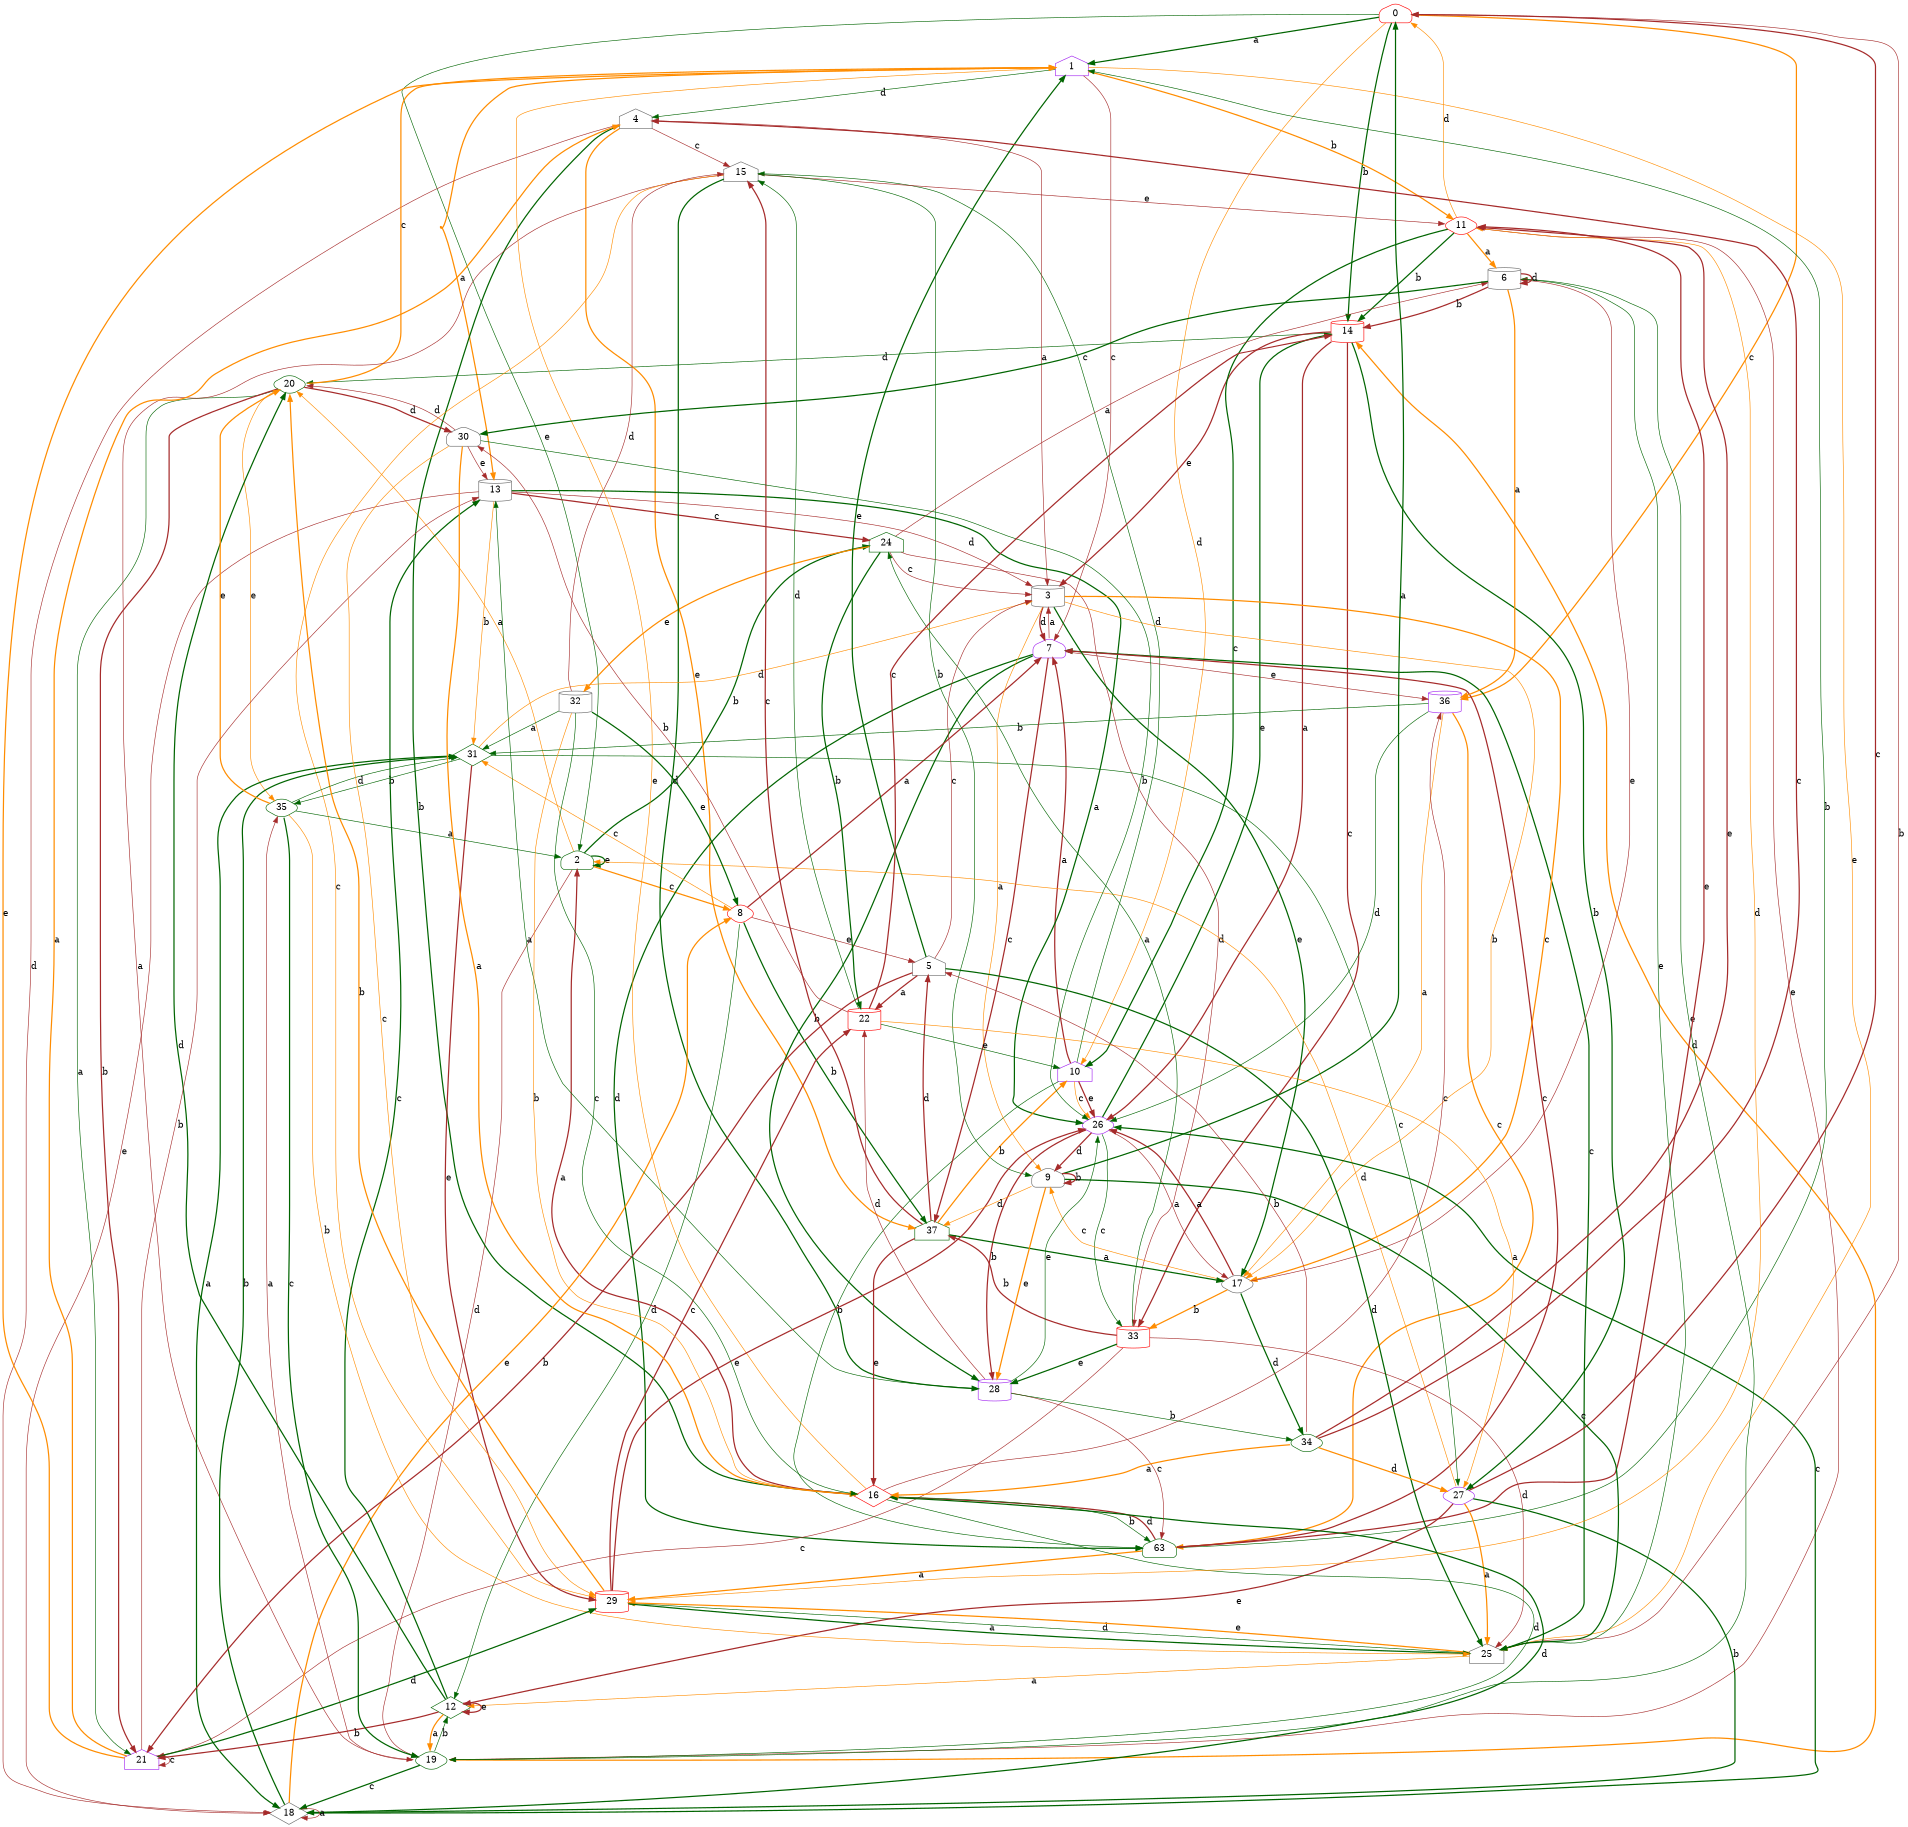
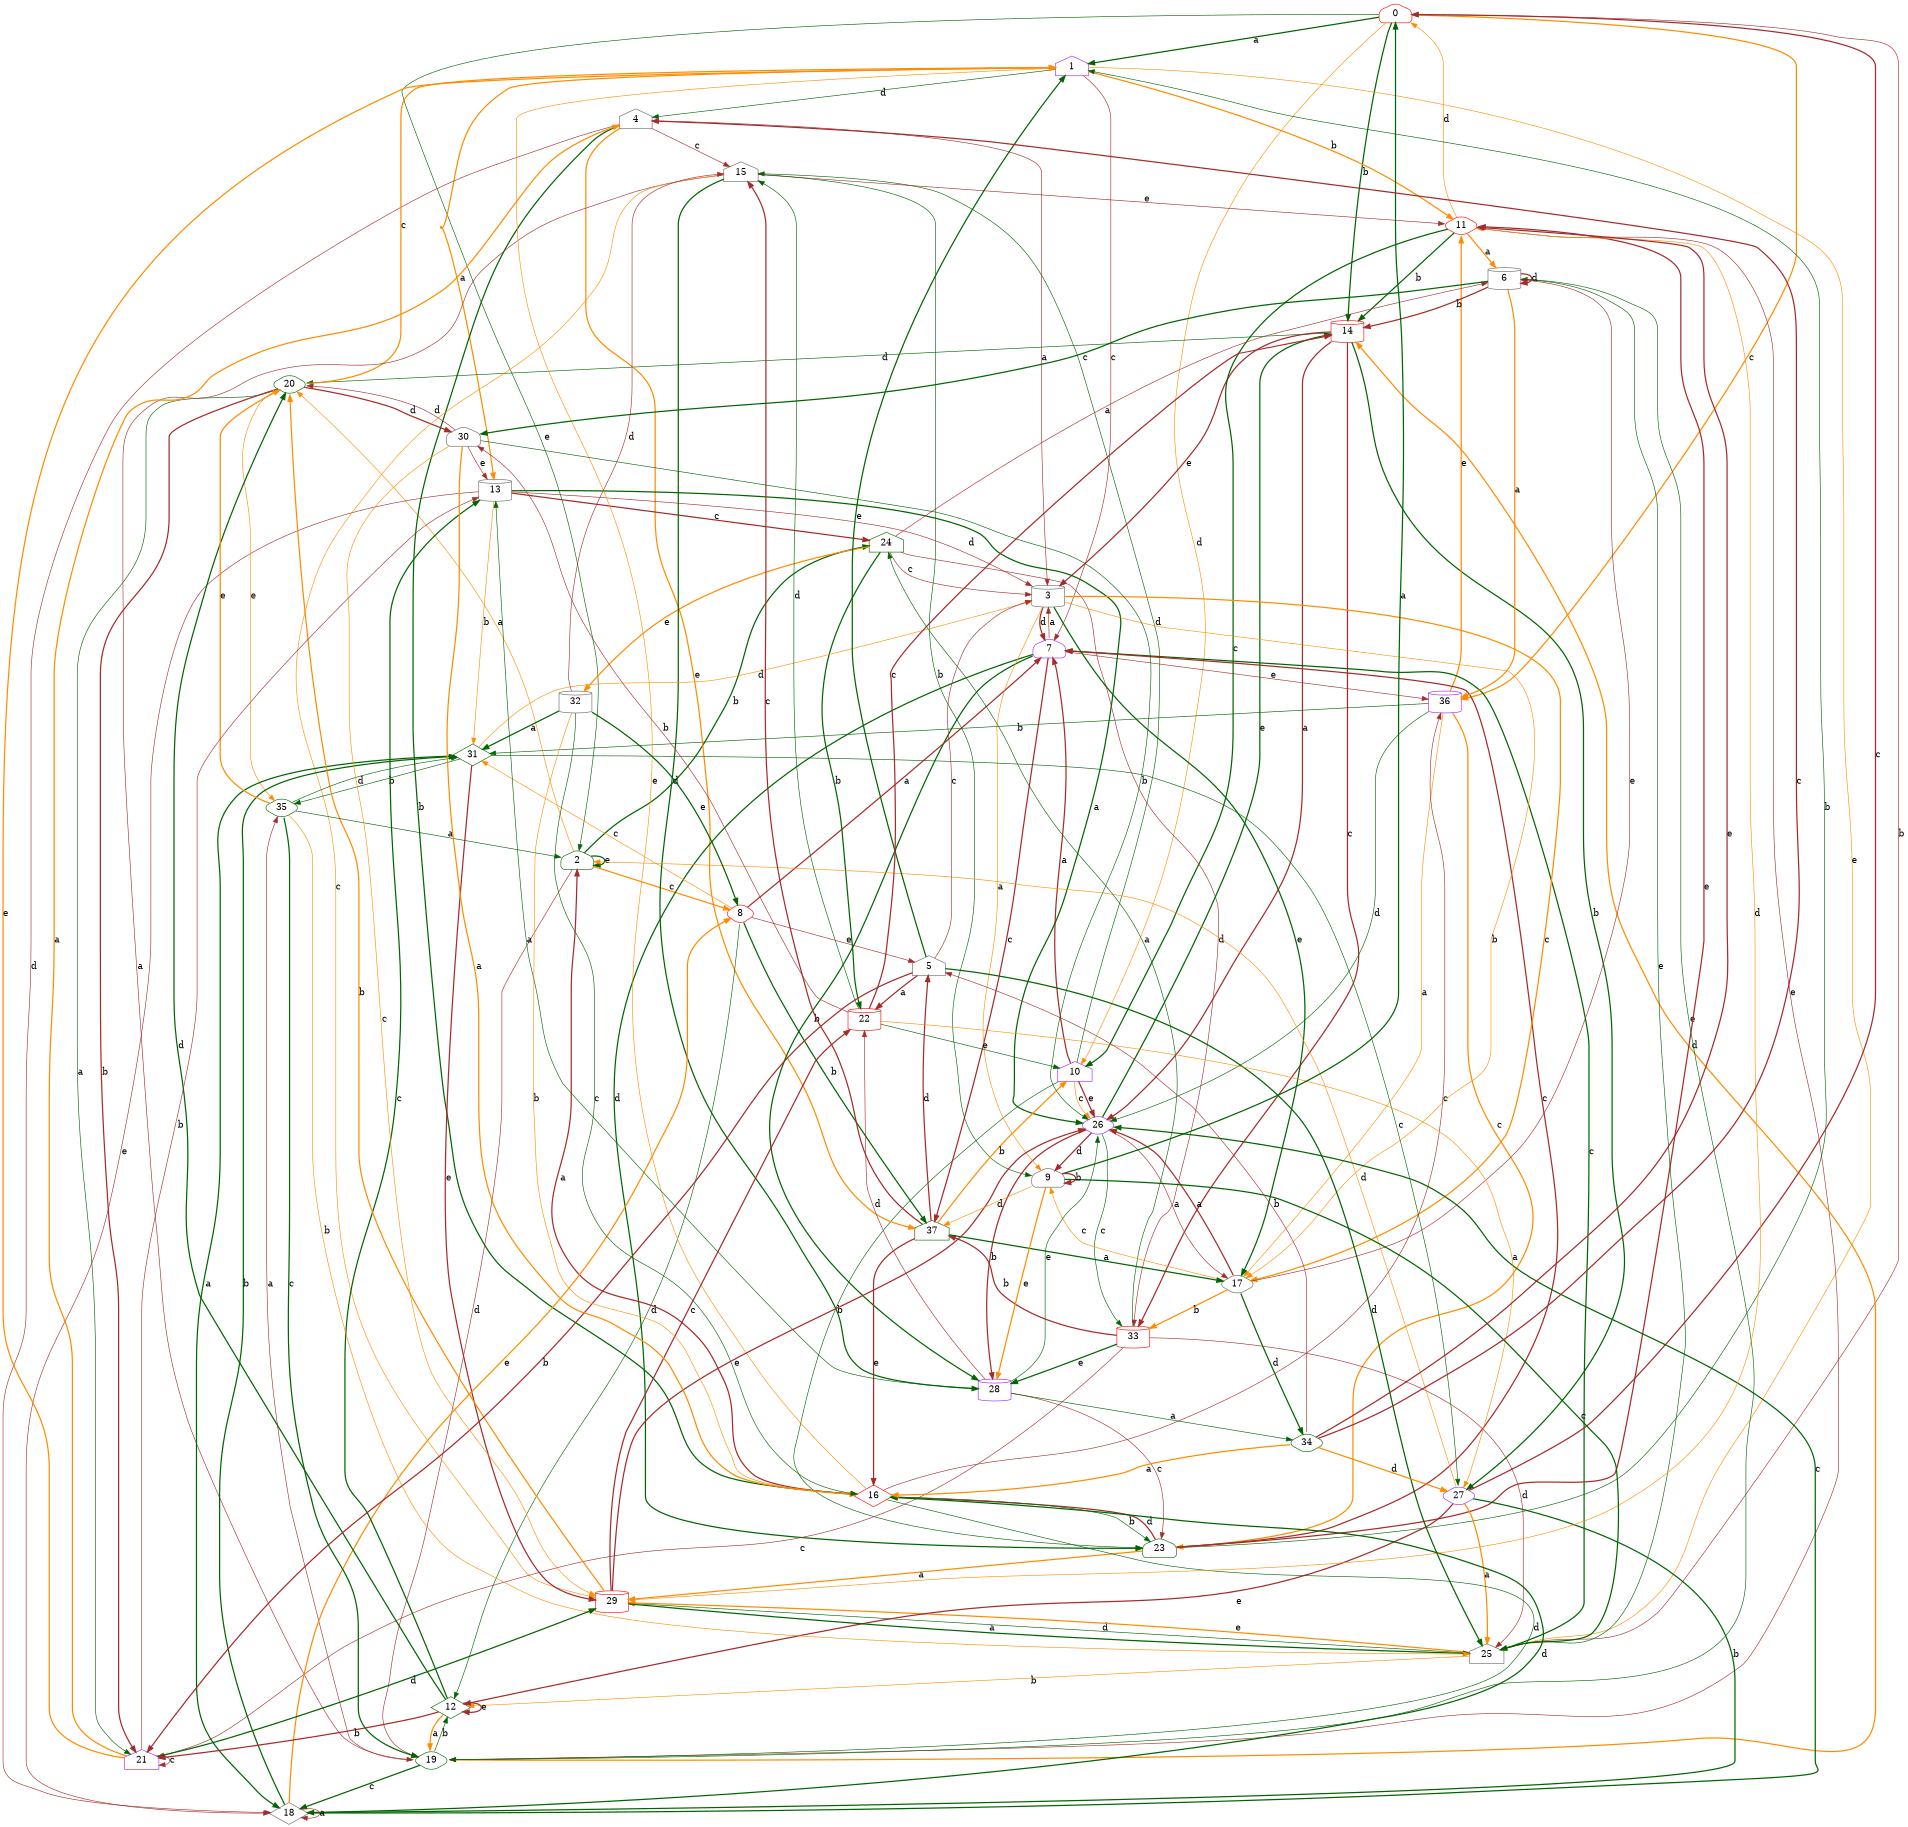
none -> (1461, 468)
(524, 729) -> (524, 729)
(1173, 1417) -> (1173, 1417)
(1159, 1549) -> (1159, 1549)
(1034, 1681) -> (1034, 1681)
